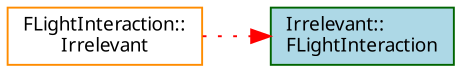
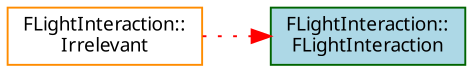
(362, 36) -> (368, 36)
